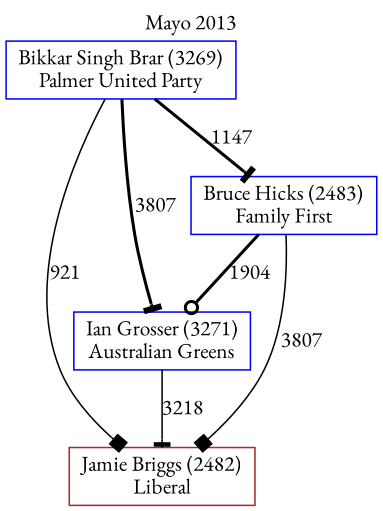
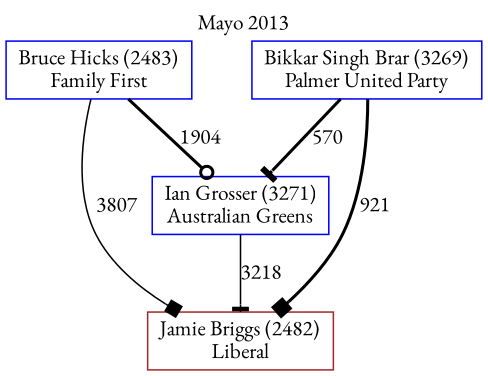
(199, 135) -> none
(156, 206) -> (328, 138)
(49, 273) -> (352, 210)
